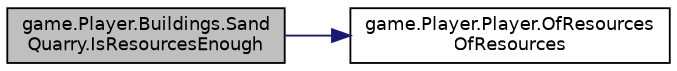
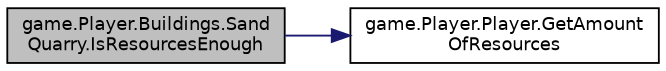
(510, 36) -> (505, 36)
